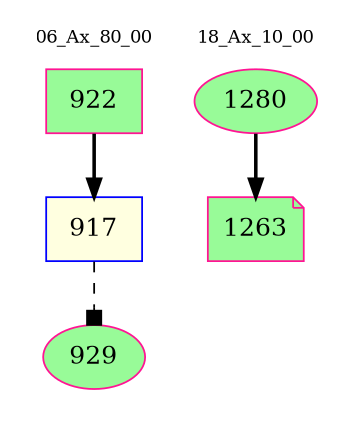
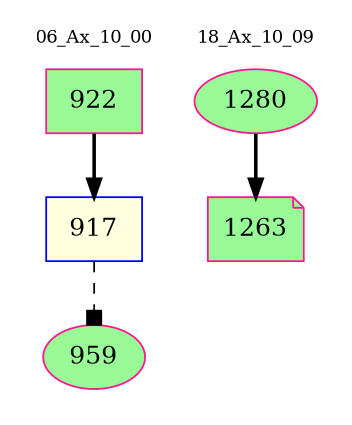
(94, 38) -> (94, 38)
(256, 38) -> (256, 38)
(94, 357) -> (94, 357)
